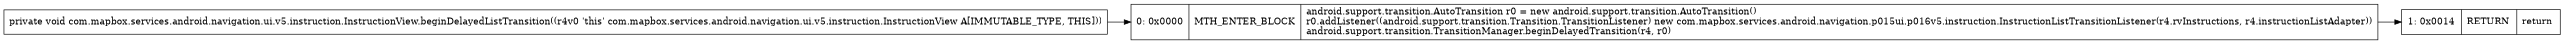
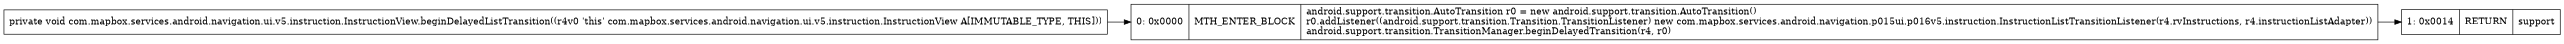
(2537, 22) -> (2537, 22)
